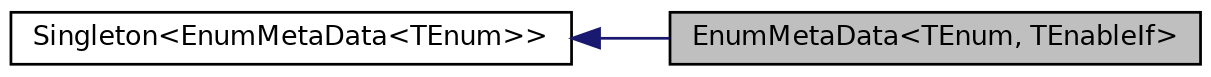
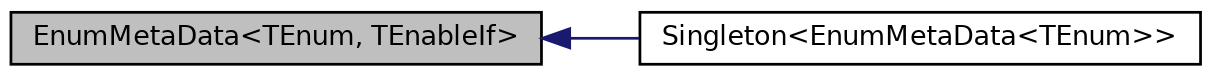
(635, 38) -> (605, 38)
